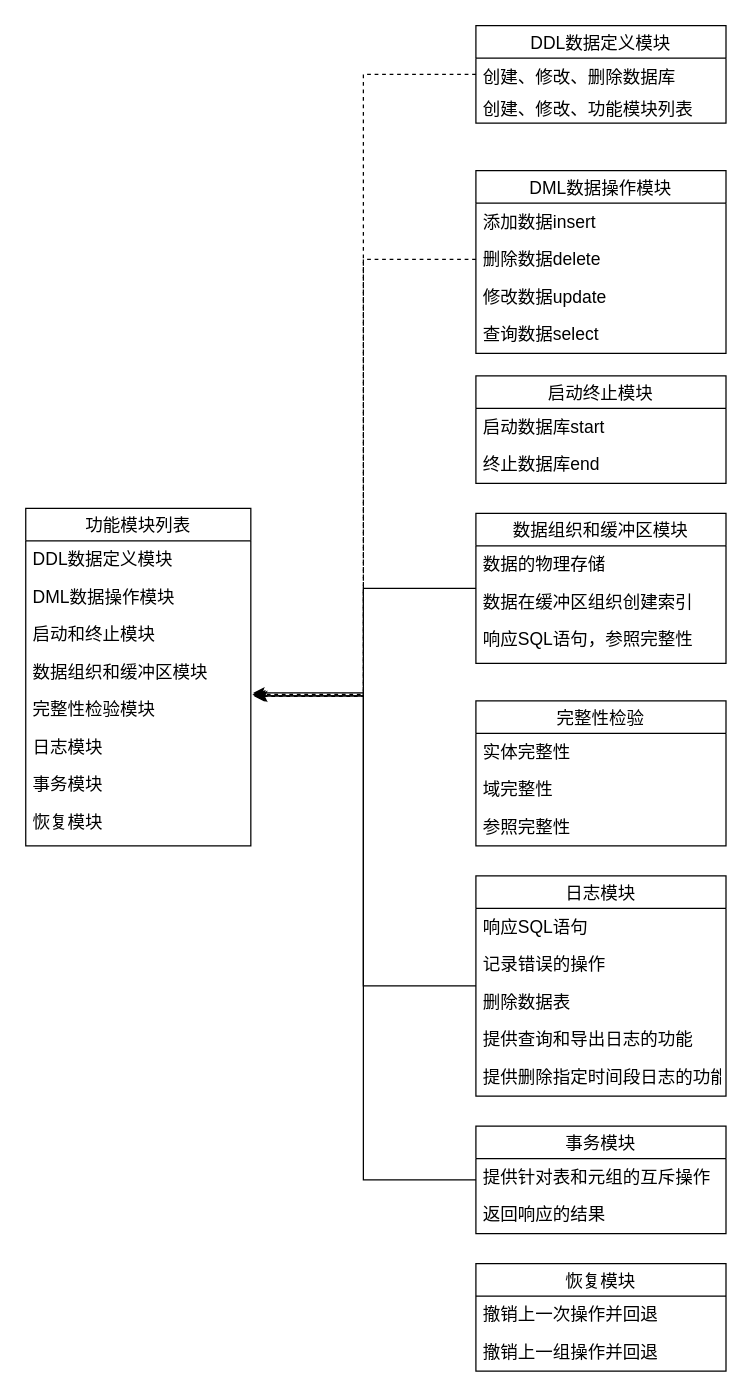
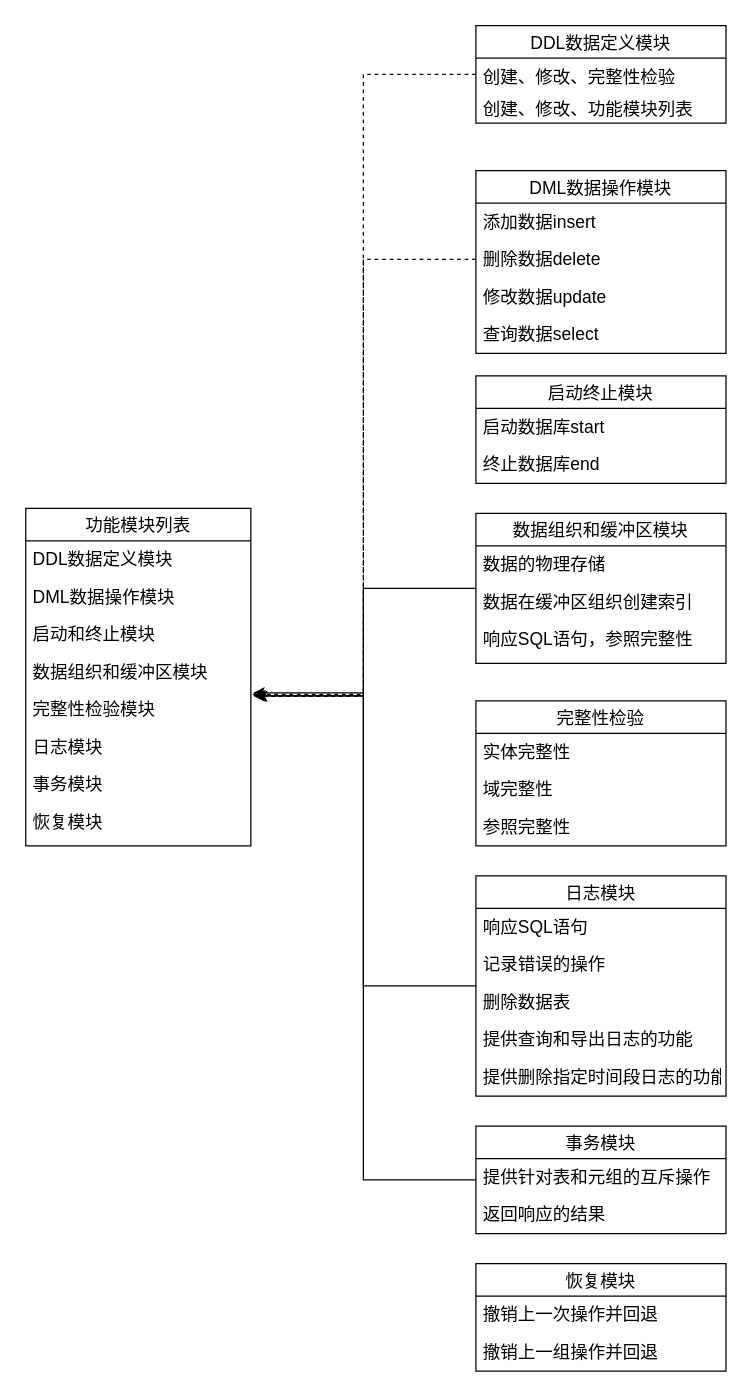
(579, 77) -> (579, 77)
